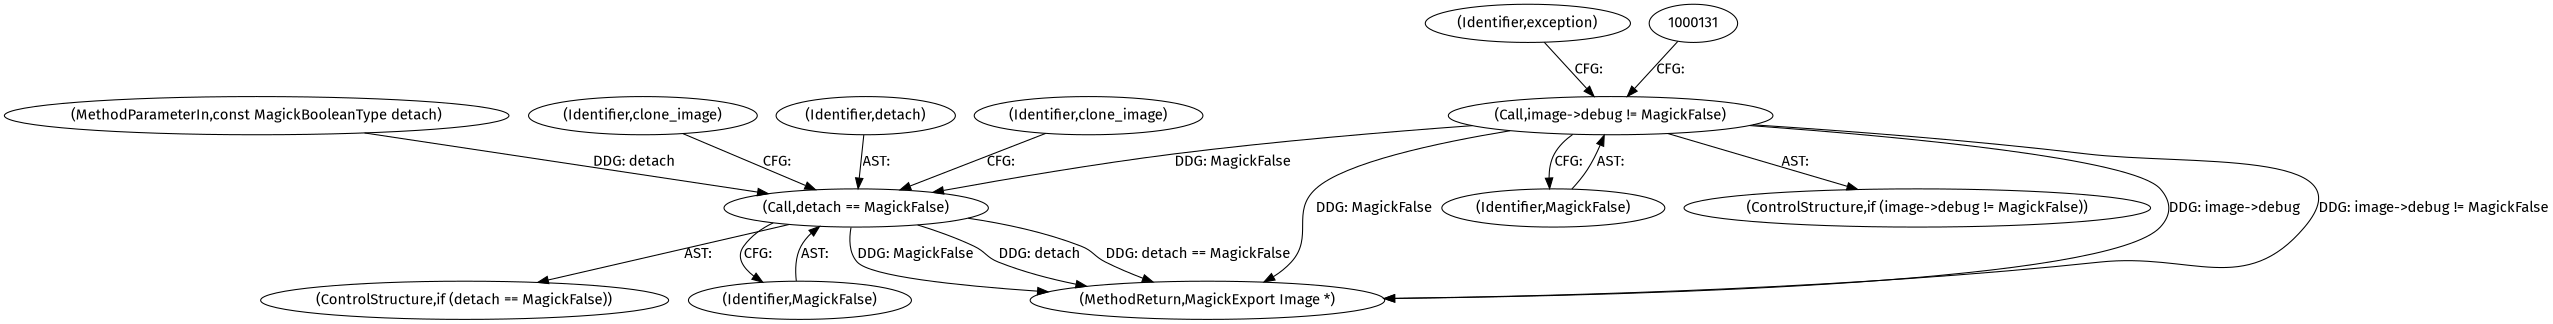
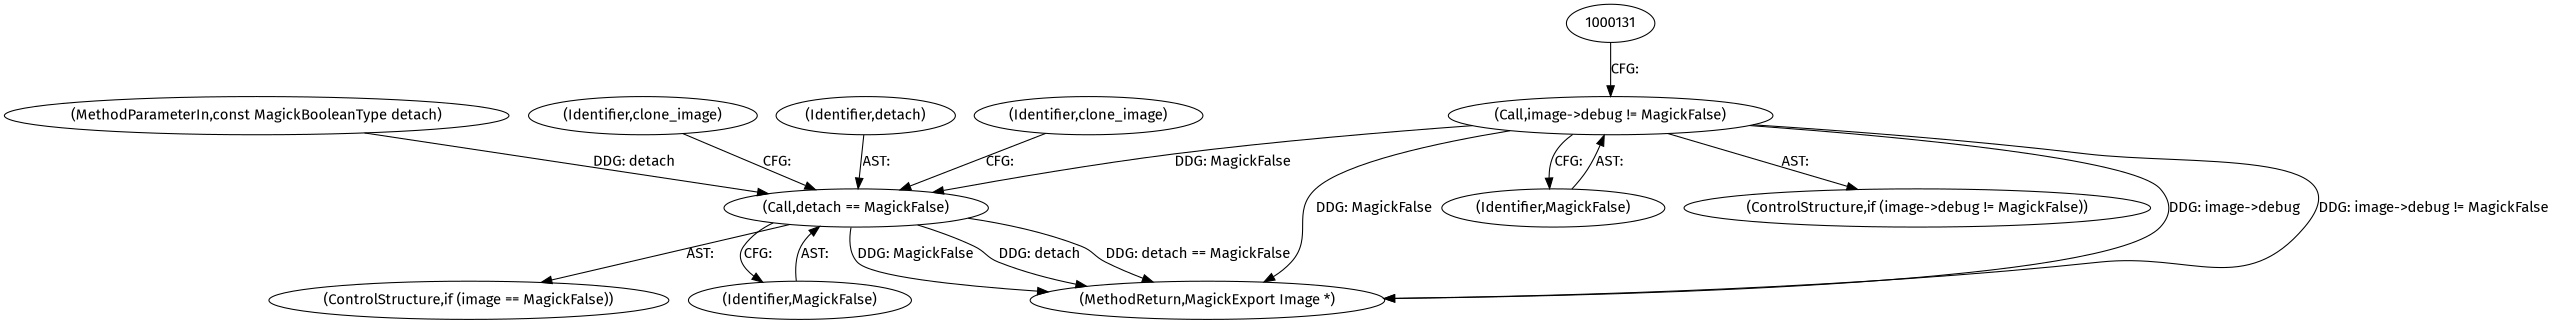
(1528, 23) -> none
(465, 300) -> (469, 300)
